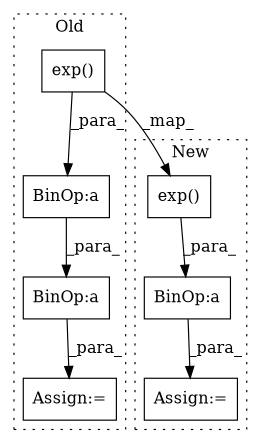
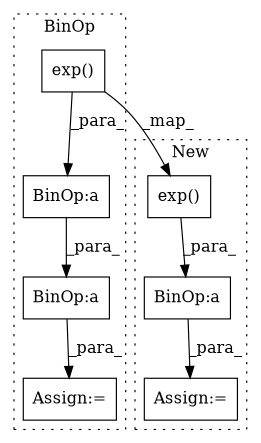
(70, 27) -> (70, 27)
